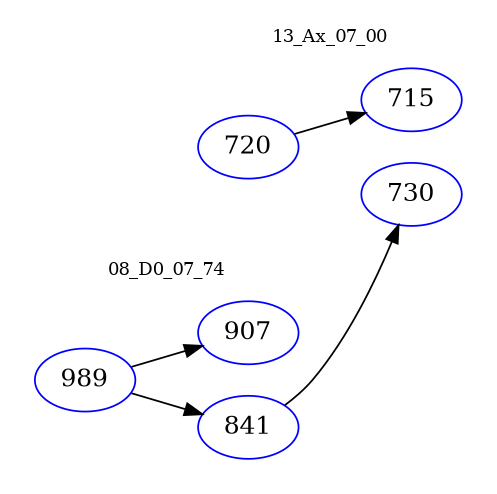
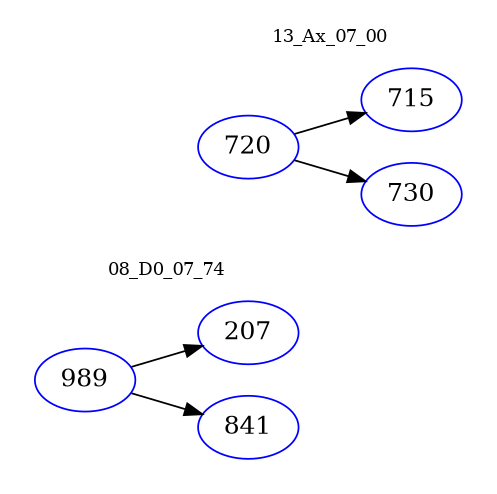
(348, 330) -> (321, 168)
(248, 333) -> (248, 333)
